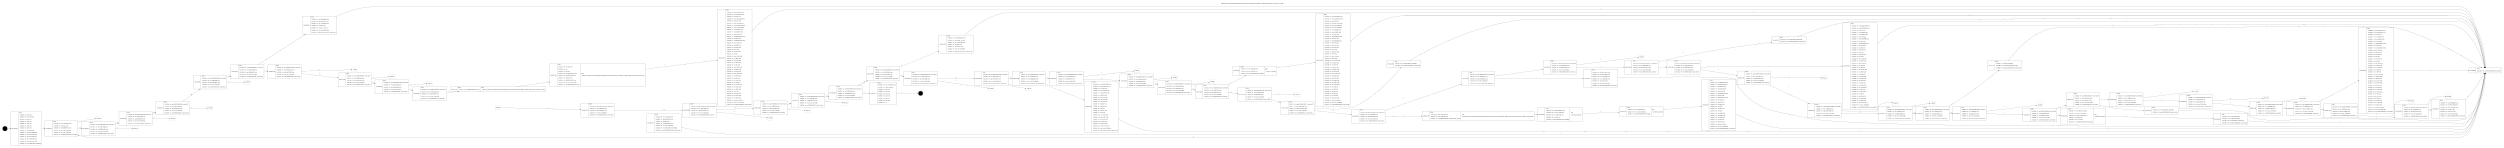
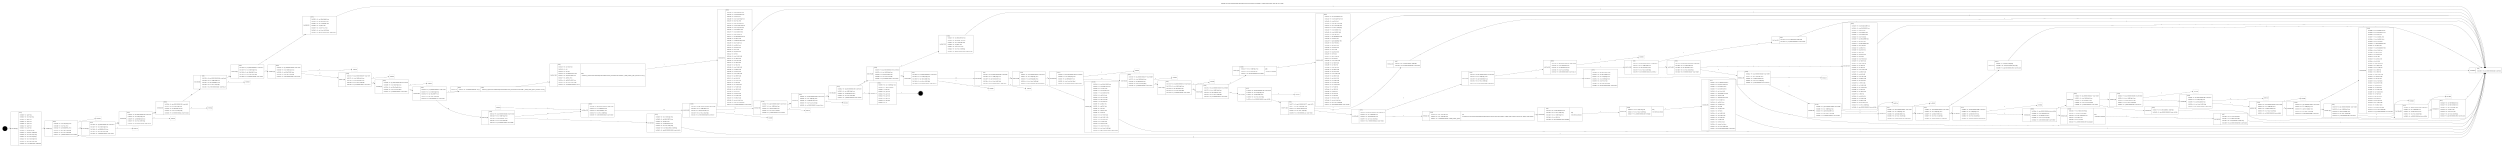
none -> (498, 118)
